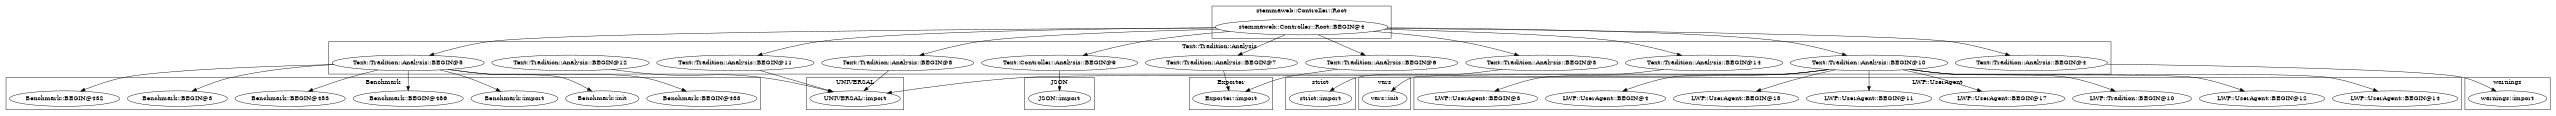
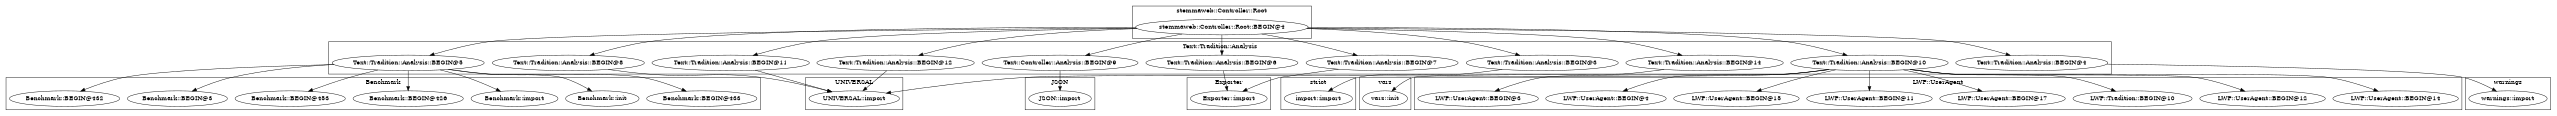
none -> (1029, 35)
(408, 99) -> (408, 99)
(1321, 99) -> (1318, 99)
